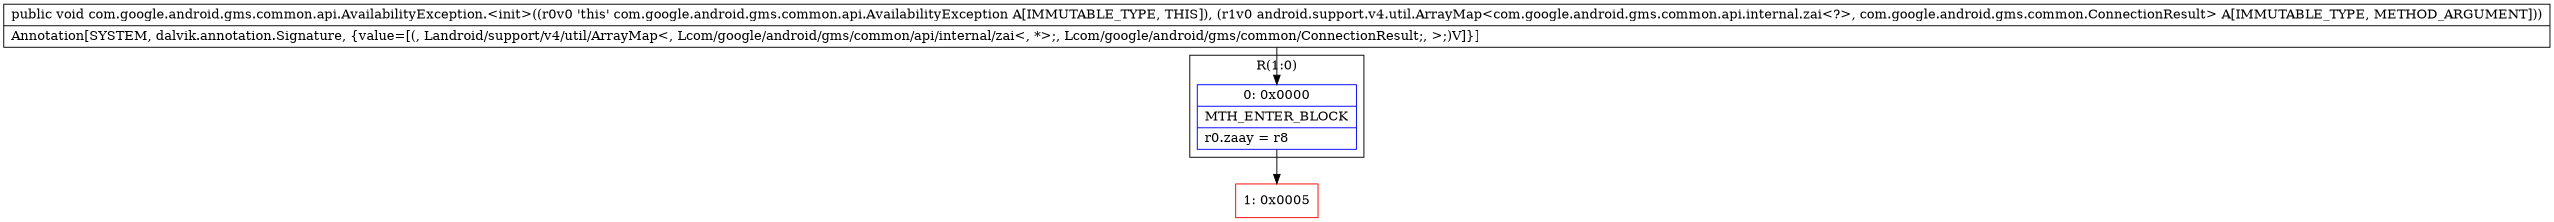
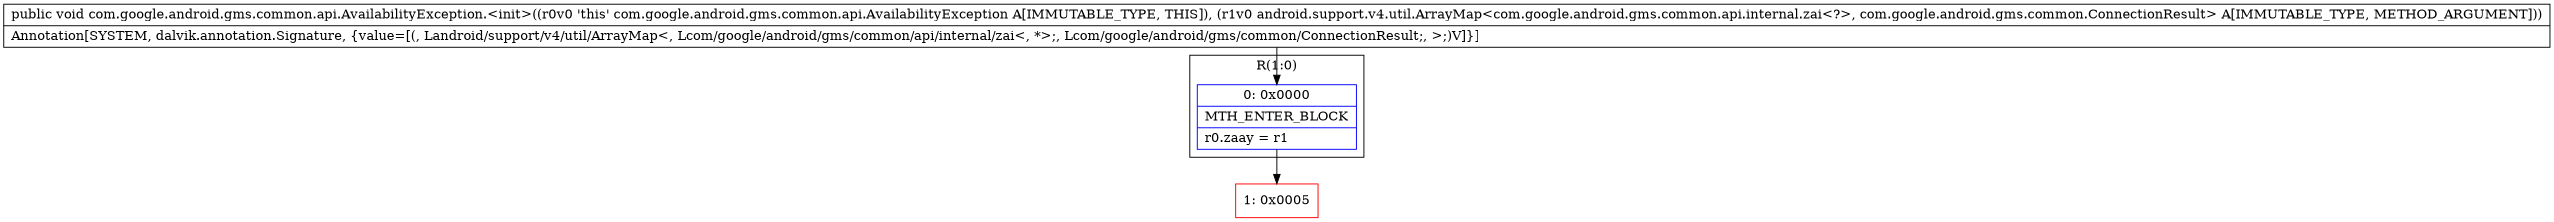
(1247, 138) -> (1247, 138)
